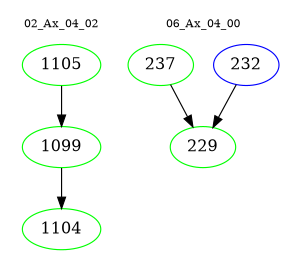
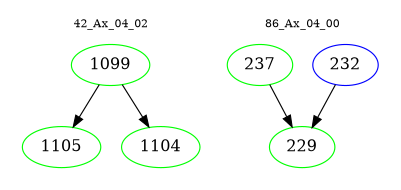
(62, 25) -> (111, 25)
(204, 25) -> (303, 25)
(62, 100) -> (89, 101)
